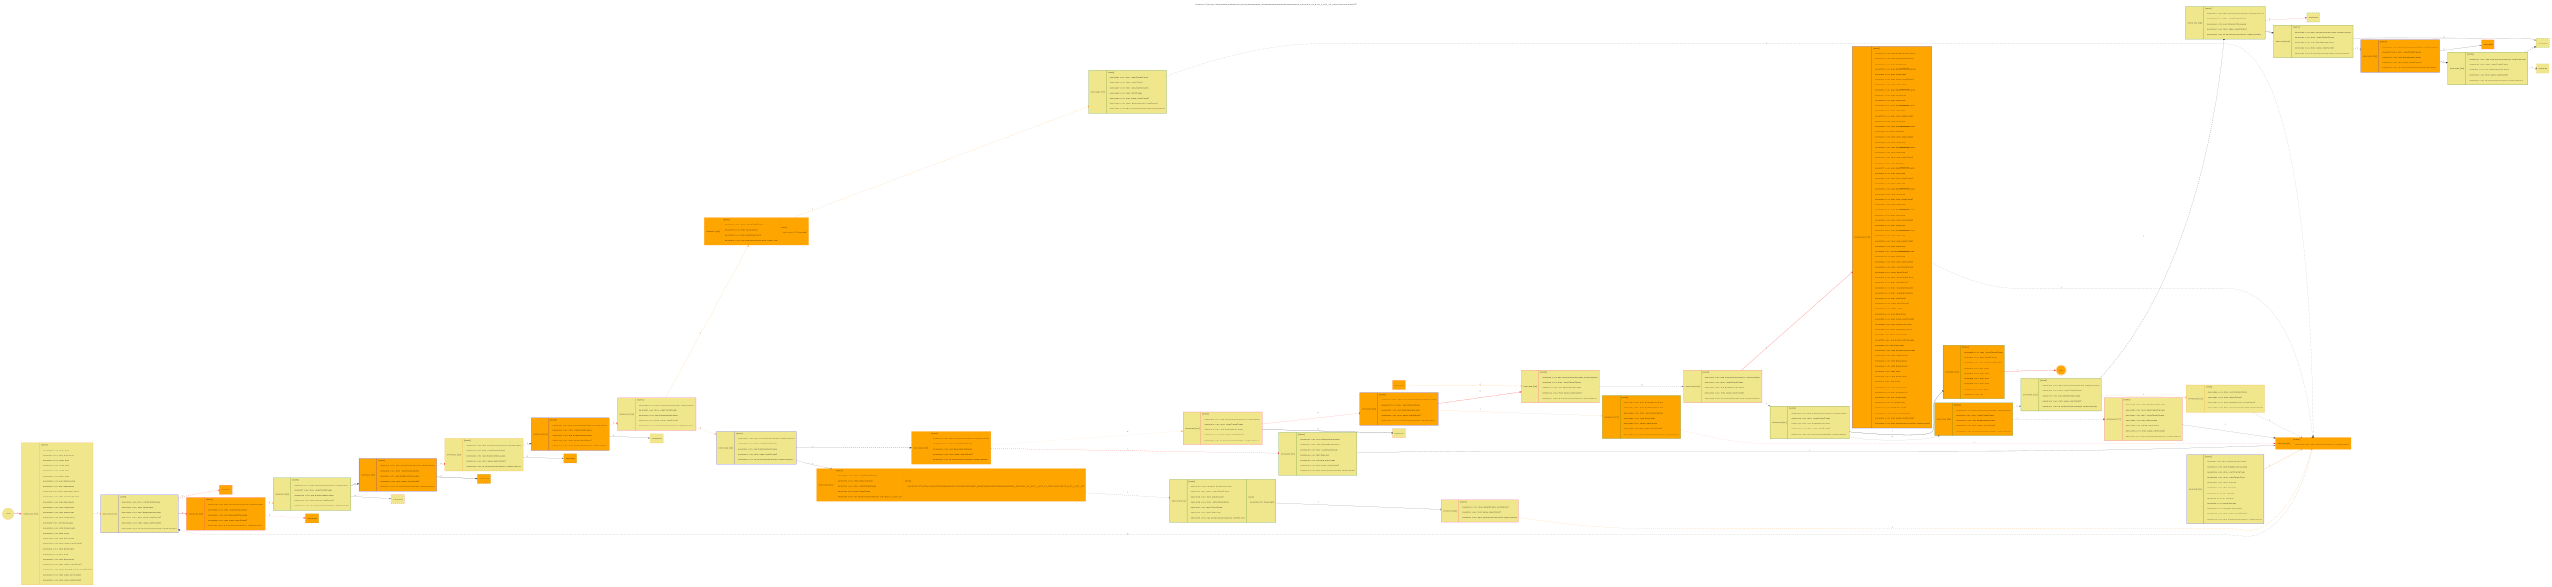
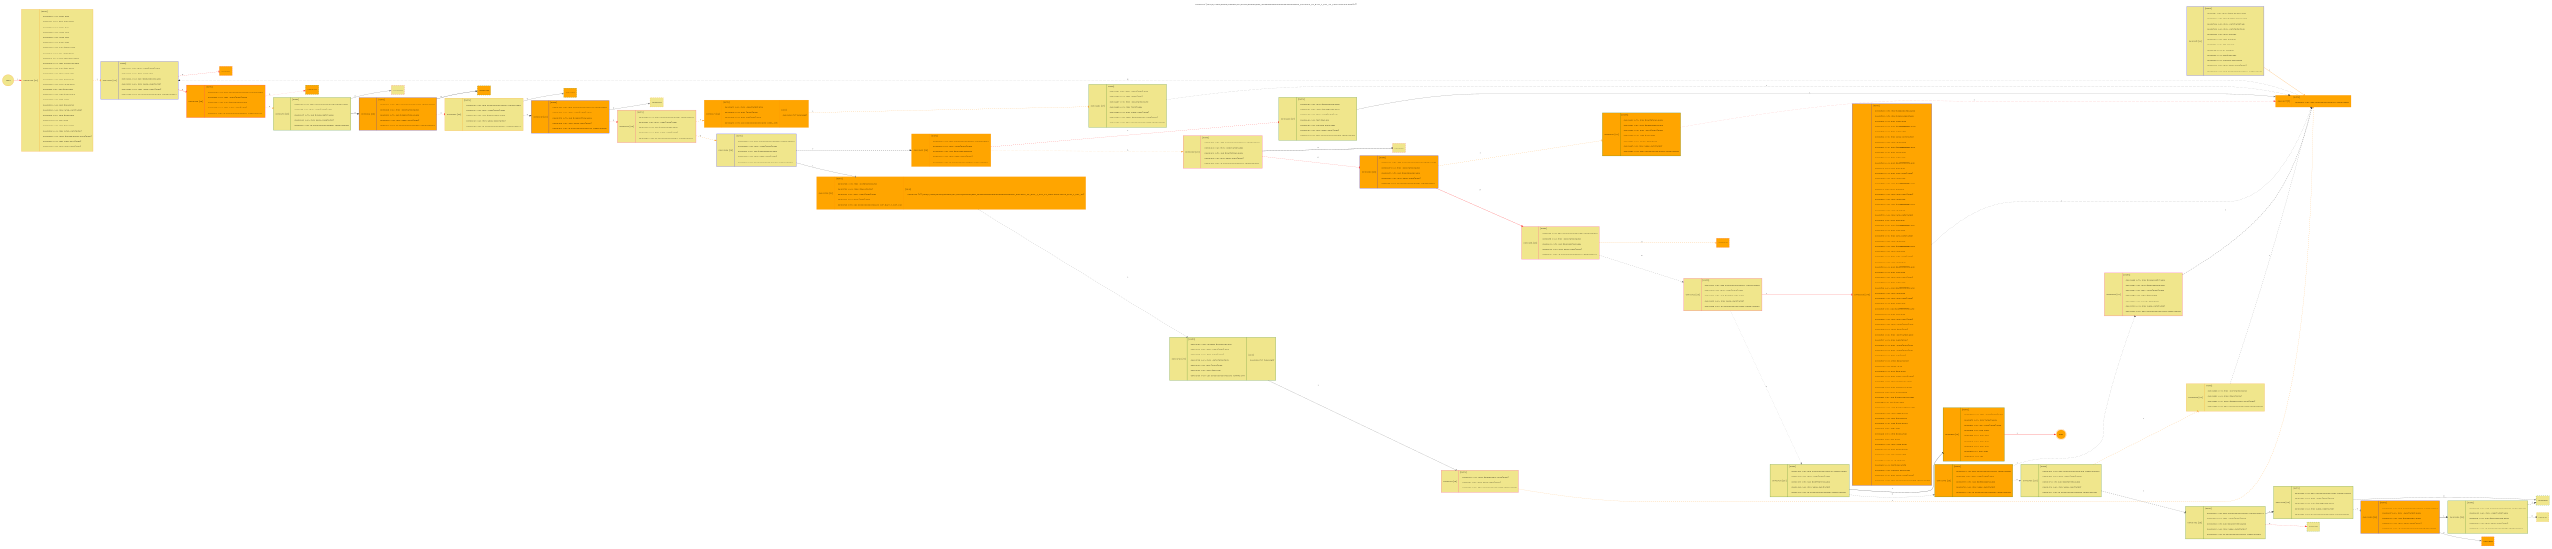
(1463, 386) -> (1657, 243)
